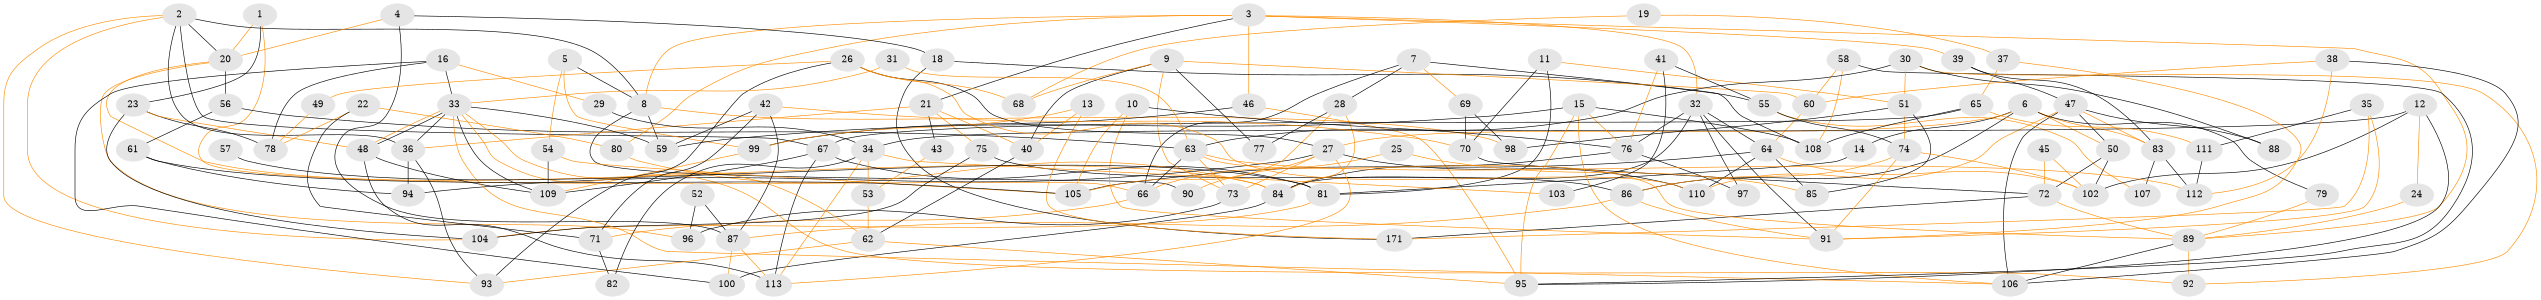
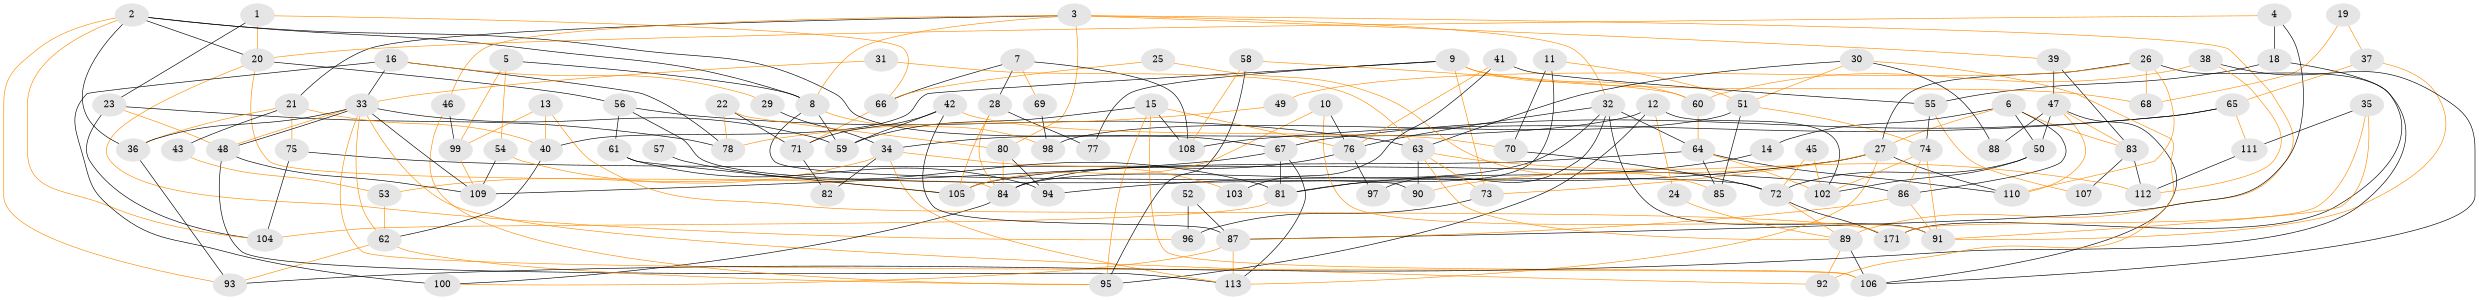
(1466, 128) -> none
(2081, 134) -> (2027, 131)
(1167, 172) -> (1418, 173)
(408, 173) -> (1026, 172)
none -> (1074, 183)
(2322, 195) -> none
